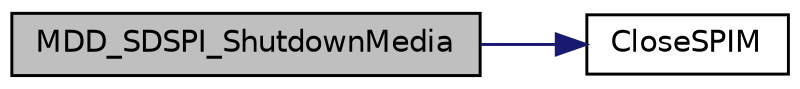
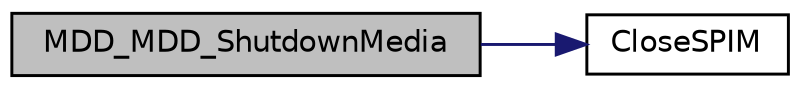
(246, 44) -> (246, 44)
